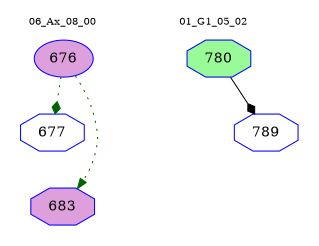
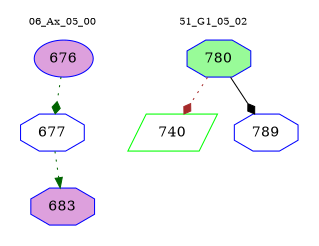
(63, 22) -> (63, 22)
(214, 22) -> (214, 22)
(97, 127) -> (57, 165)
none -> (173, 133)
